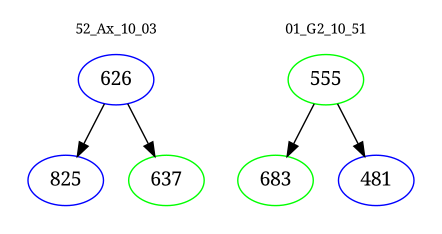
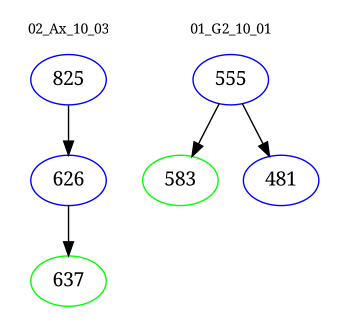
(116, 30) -> (69, 30)
(326, 30) -> (231, 30)
(326, 80) -> (231, 80)
(94, 124) -> (69, 123)
(276, 180) -> (180, 180)
